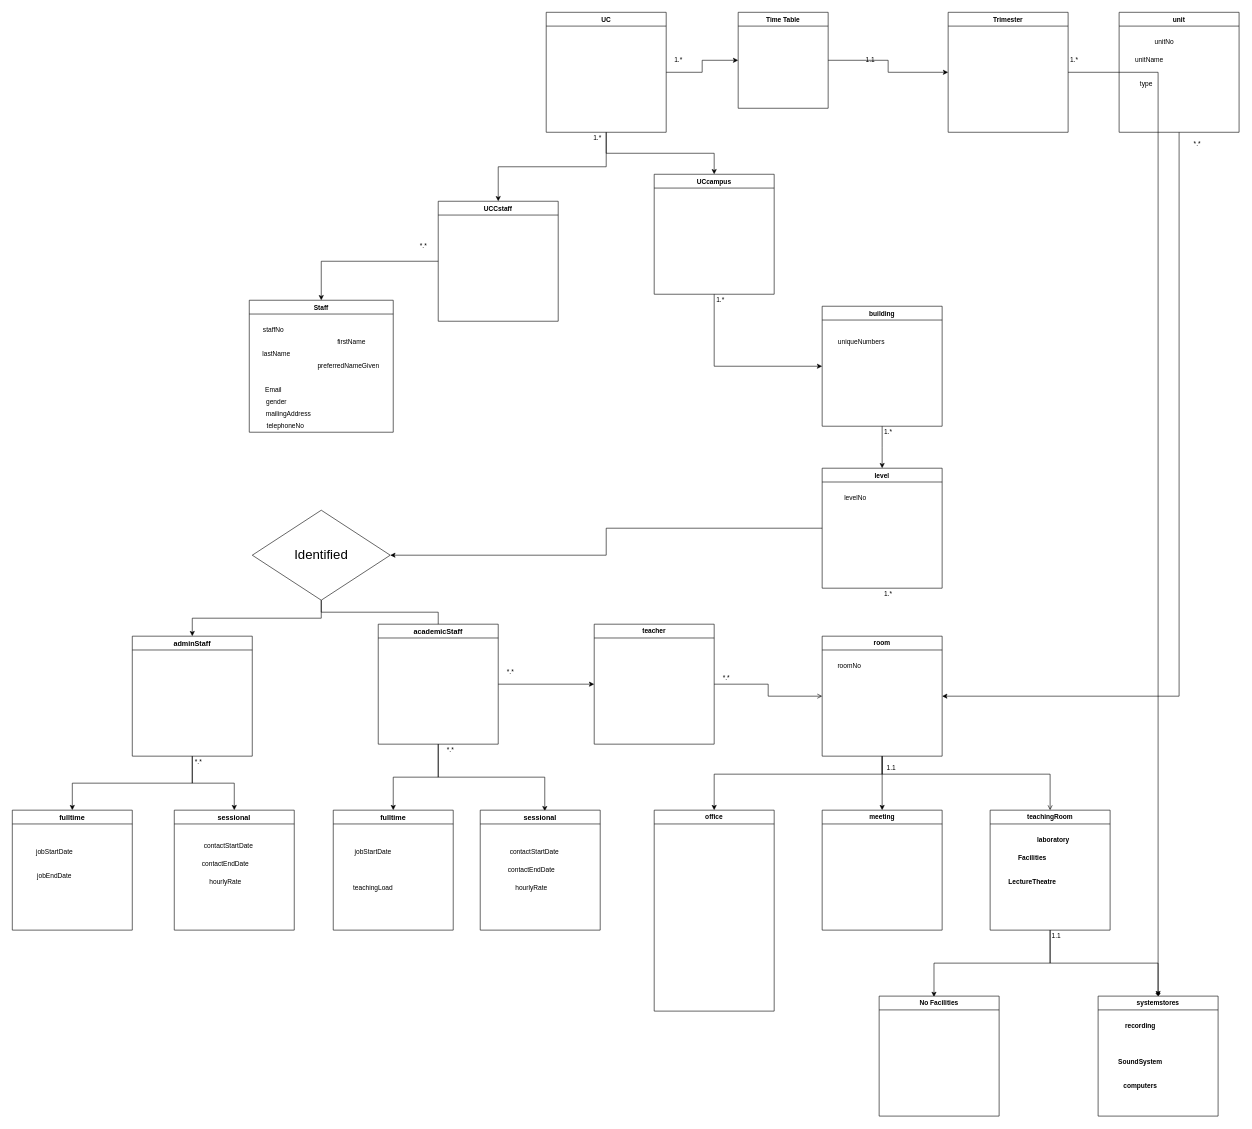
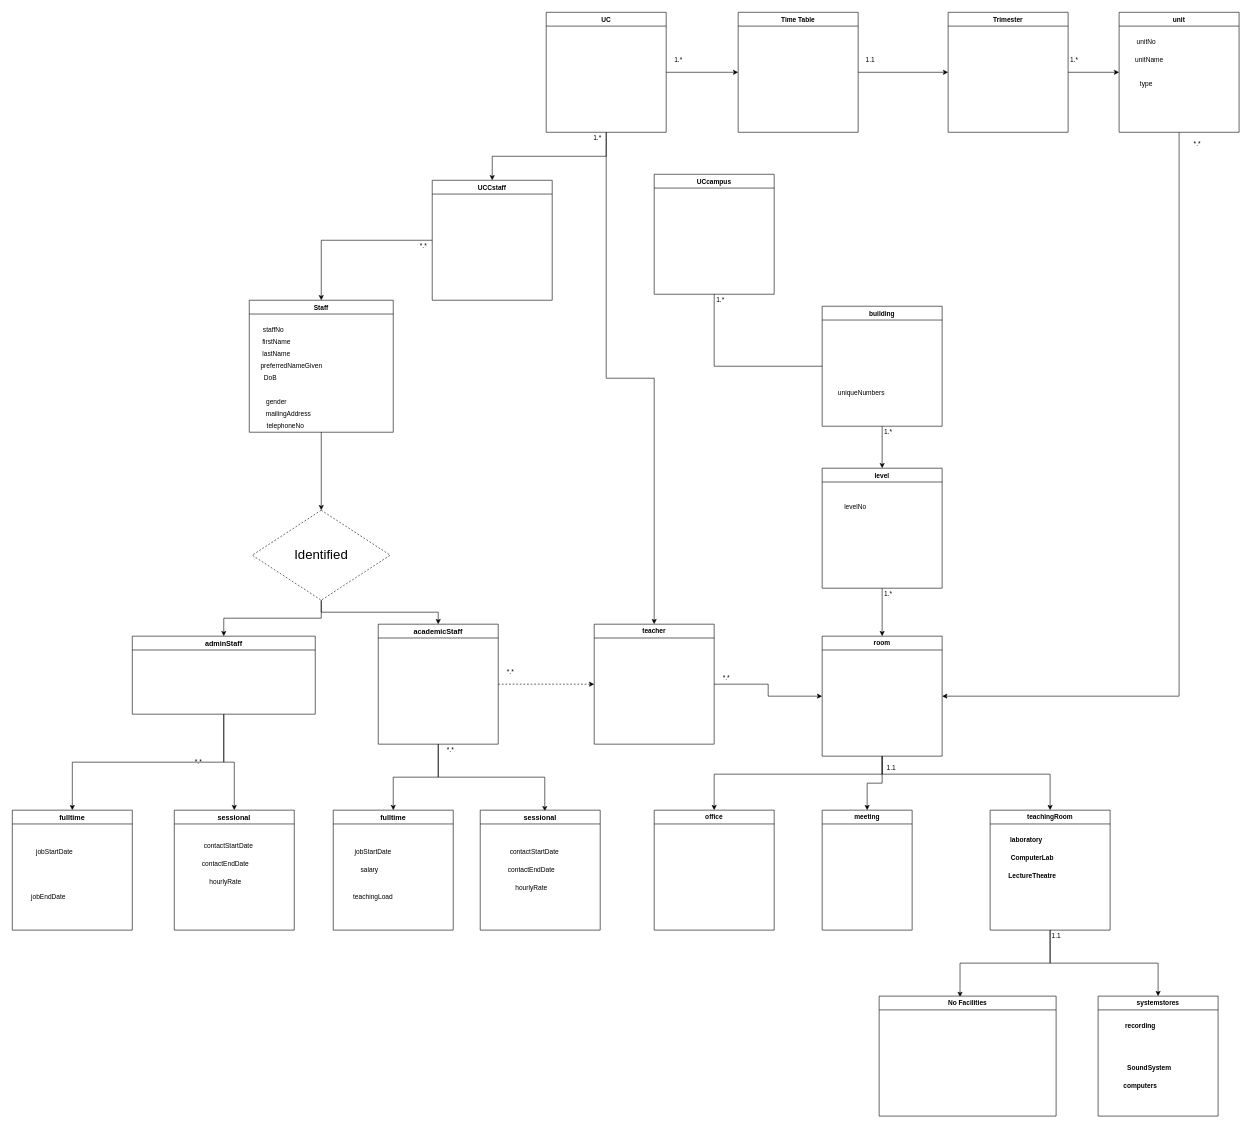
(1164, 42) -> (1146, 42)
(783, 60) -> (798, 72)
(1136, 72) -> (1113, 72)
(713, 153) -> (653, 378)
(498, 261) -> (492, 240)
(351, 342) -> (276, 342)
(861, 342) -> (861, 393)
(348, 366) -> (291, 366)
(816, 366) -> (817, 366)
none -> (270, 378)
(273, 390) -> none
(855, 498) -> (855, 507)
none -> (321, 504)
(606, 528) -> (882, 630)
(321, 555) -> (321, 555)
(438, 620) -> (438, 618)
(849, 666) -> none
(544, 684) -> (544, 684)
(192, 696) -> (224, 675)
(817, 696) -> (816, 696)
(1050, 806) -> (1050, 804)
(1053, 840) -> (1026, 840)
(1033, 858) -> (1033, 858)
none -> (369, 870)
(882, 870) -> (867, 870)
(54, 876) -> (48, 897)
(1032, 882) -> (1032, 876)
(373, 888) -> (373, 897)
(714, 911) -> (714, 870)
(1155, 963) -> (1155, 963)
(939, 1056) -> (968, 1056)
(1140, 1062) -> (1149, 1068)
